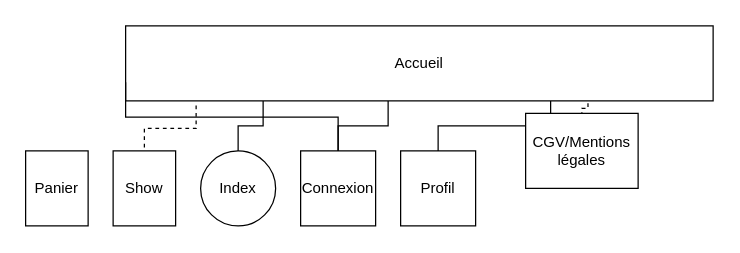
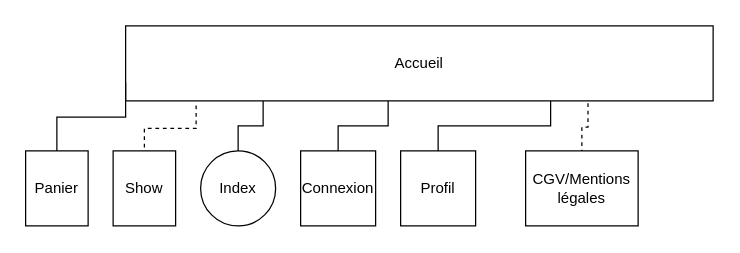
(233, 117) -> (76, 117)
(582, 151) -> (582, 188)
